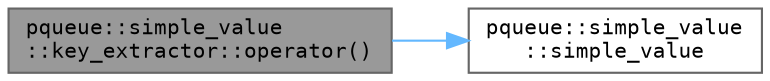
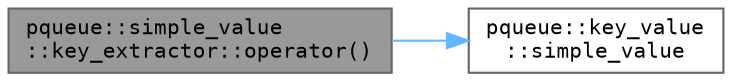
(615, 41) -> (596, 41)
